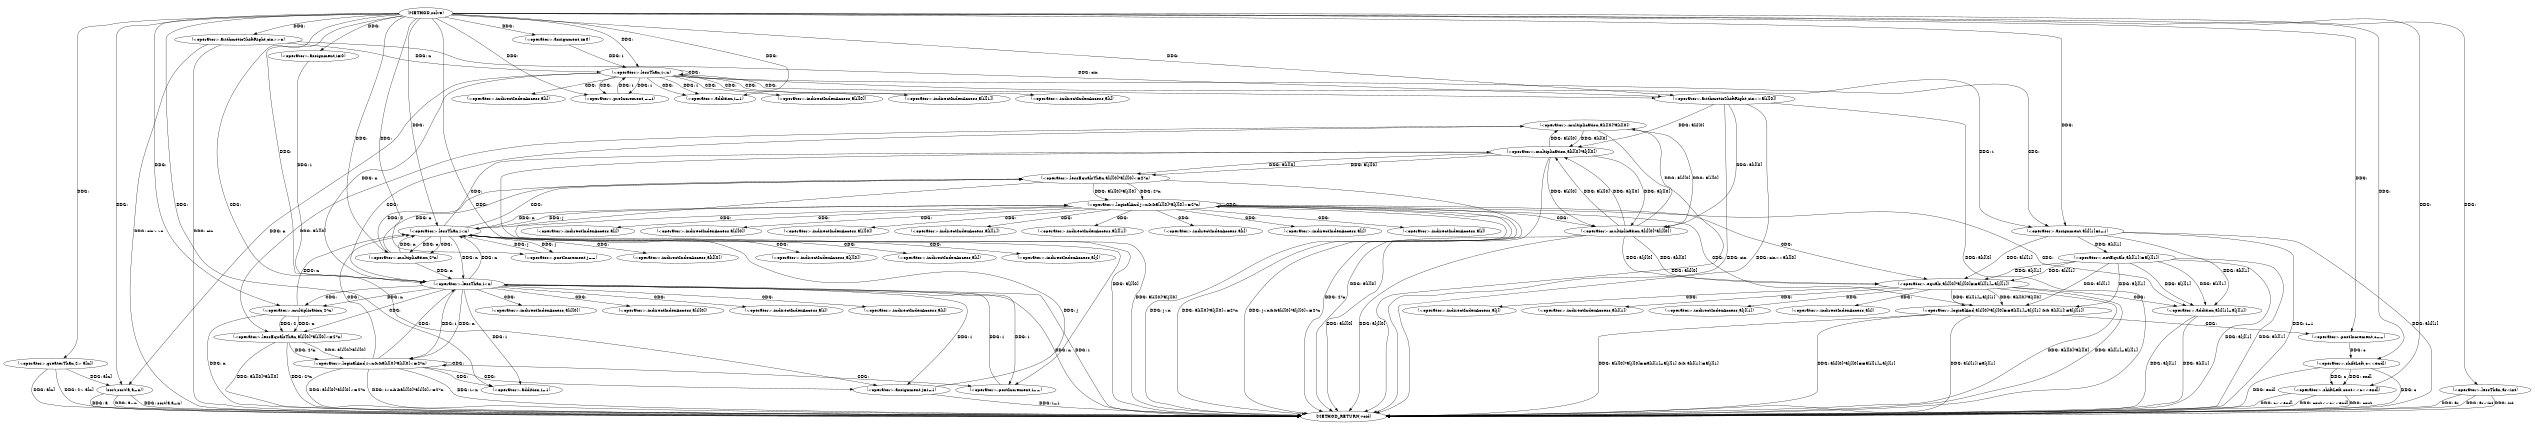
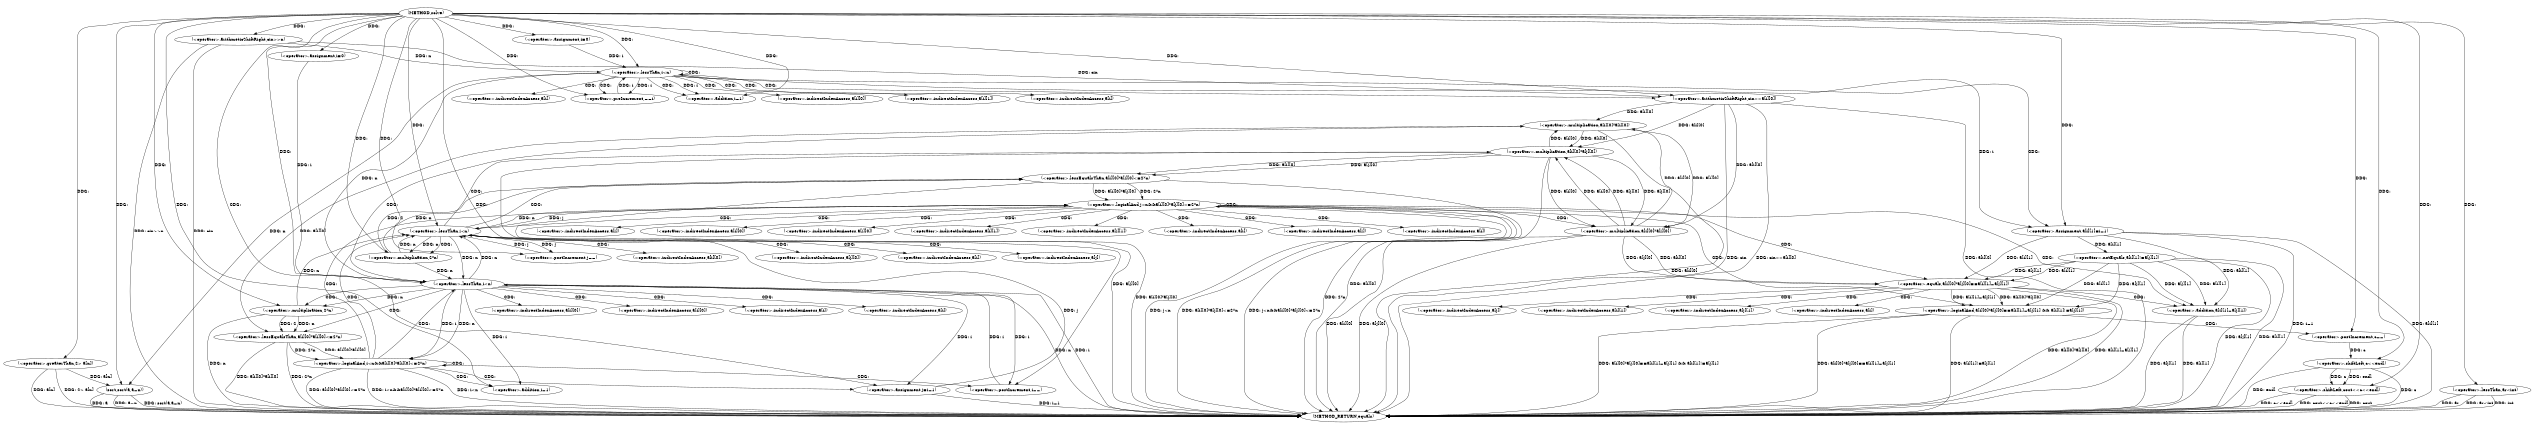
none -> (1635, 108)
none -> (484, 217)
(1344, 417) -> (1344, 417)
